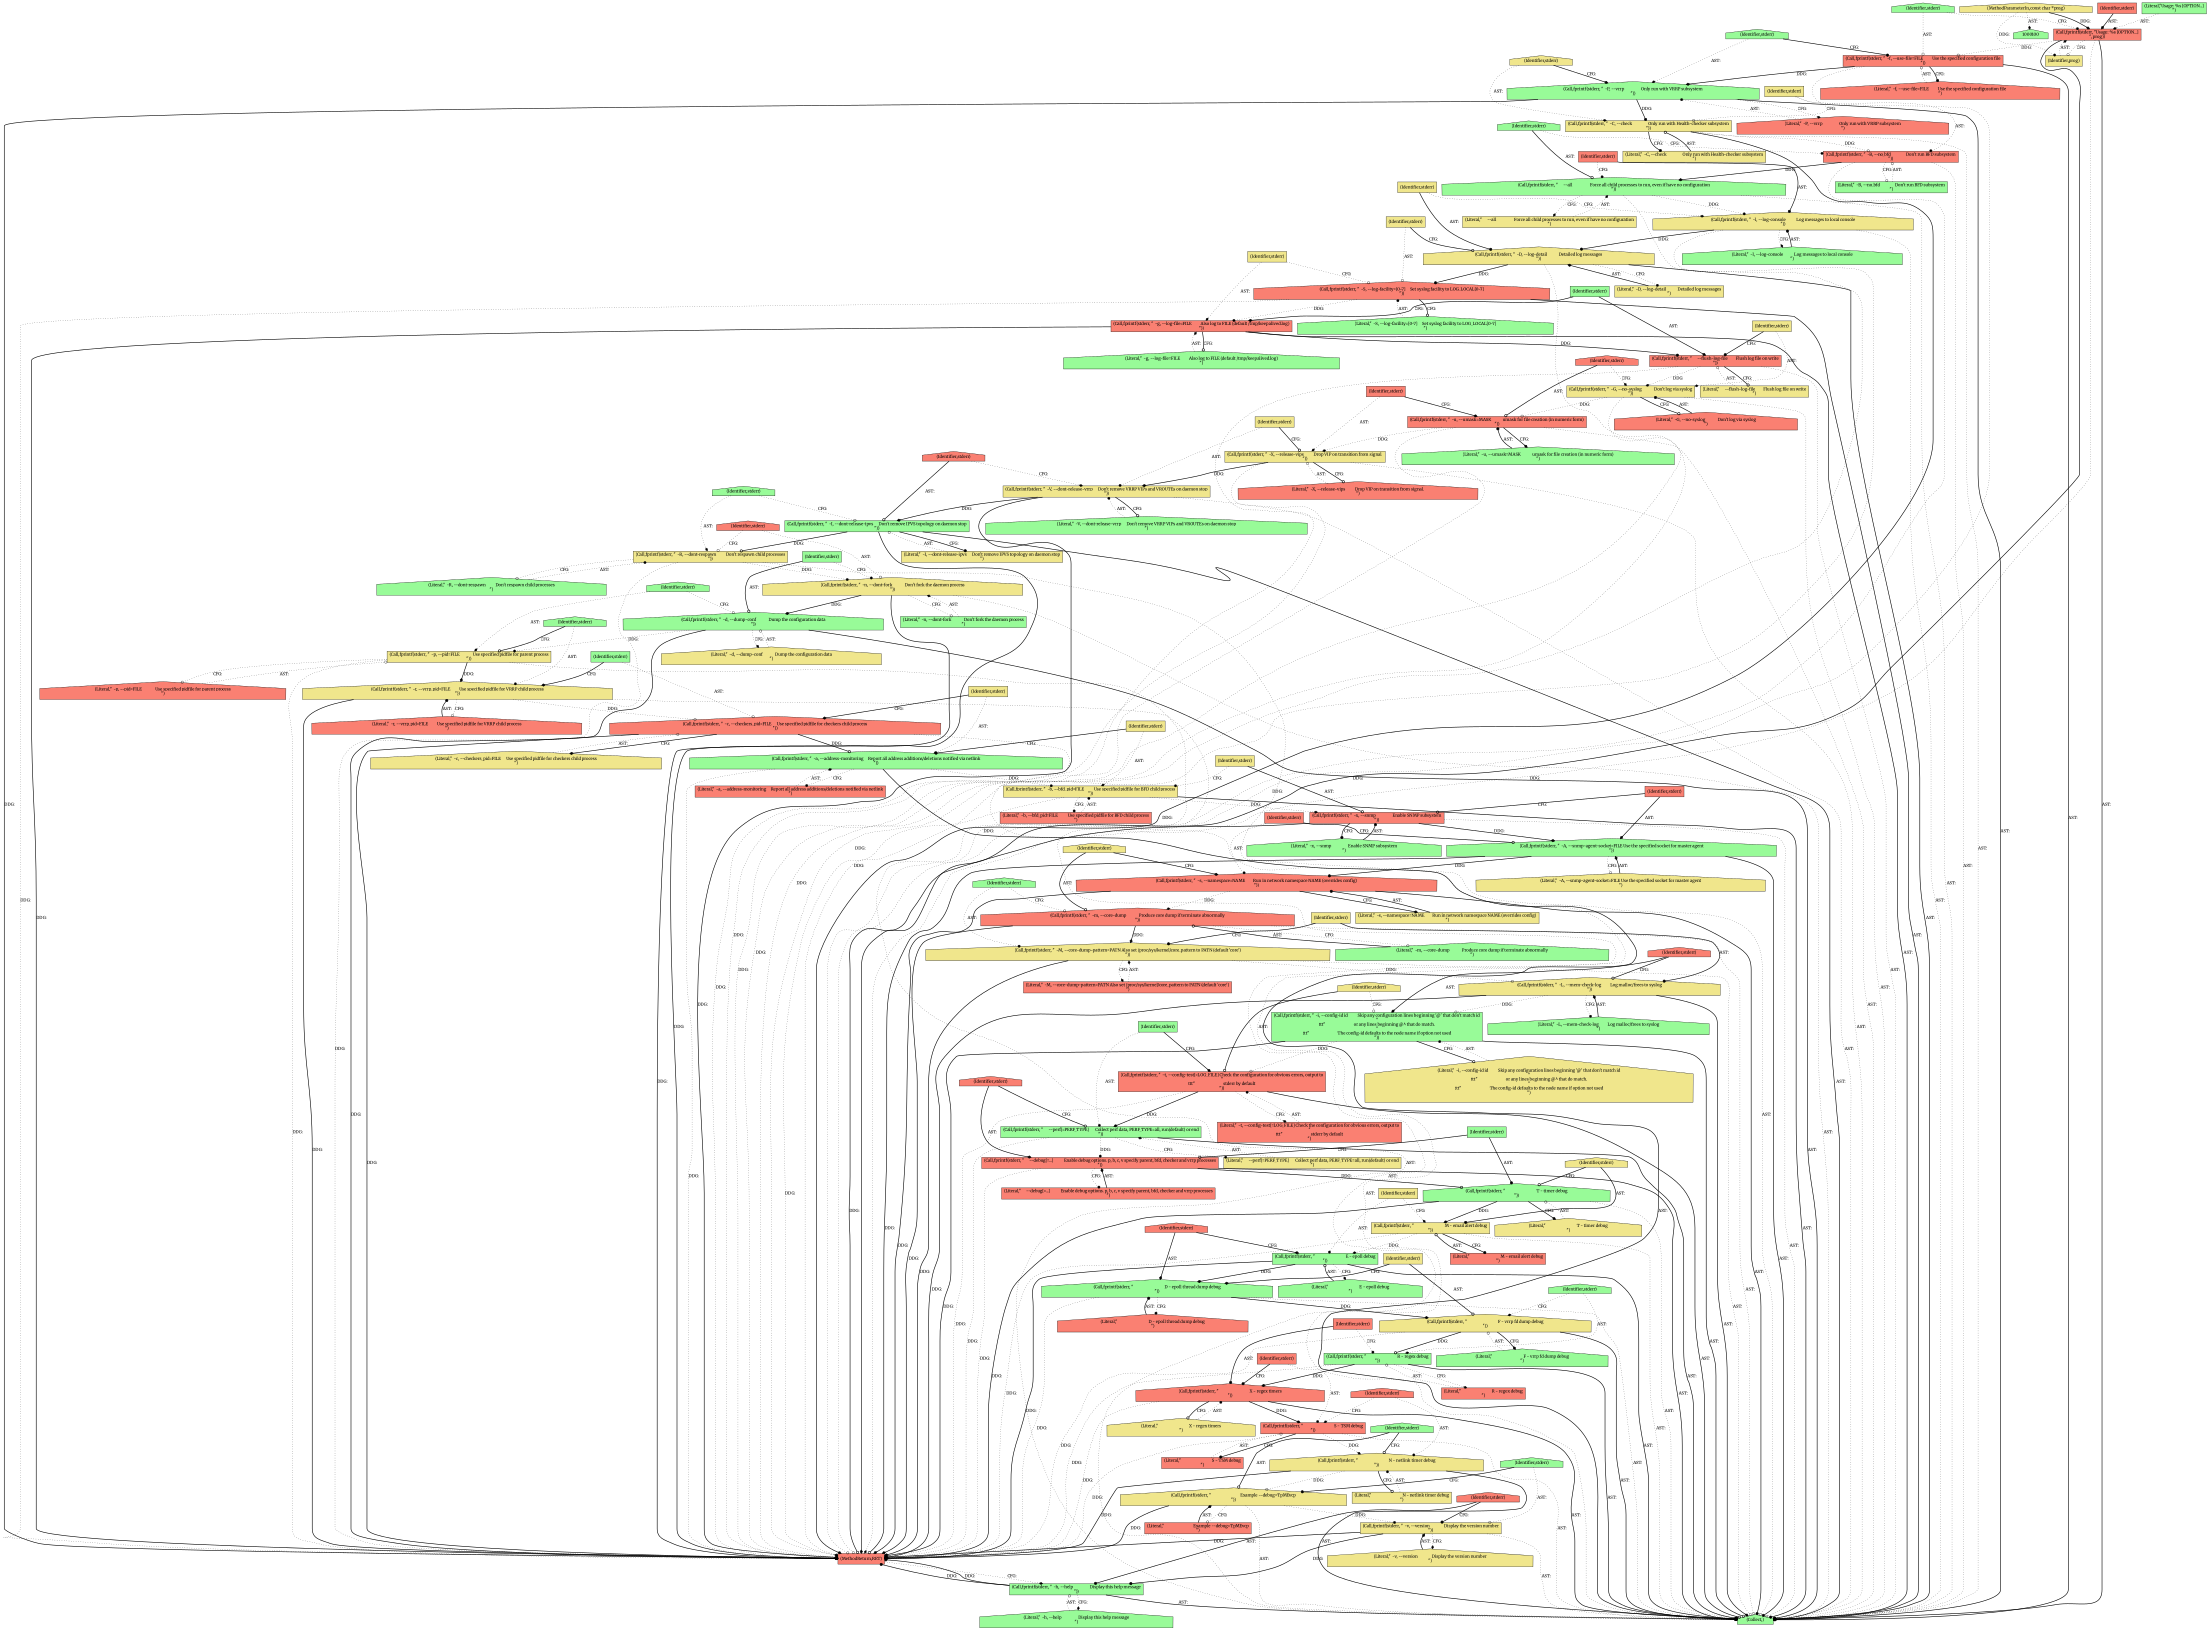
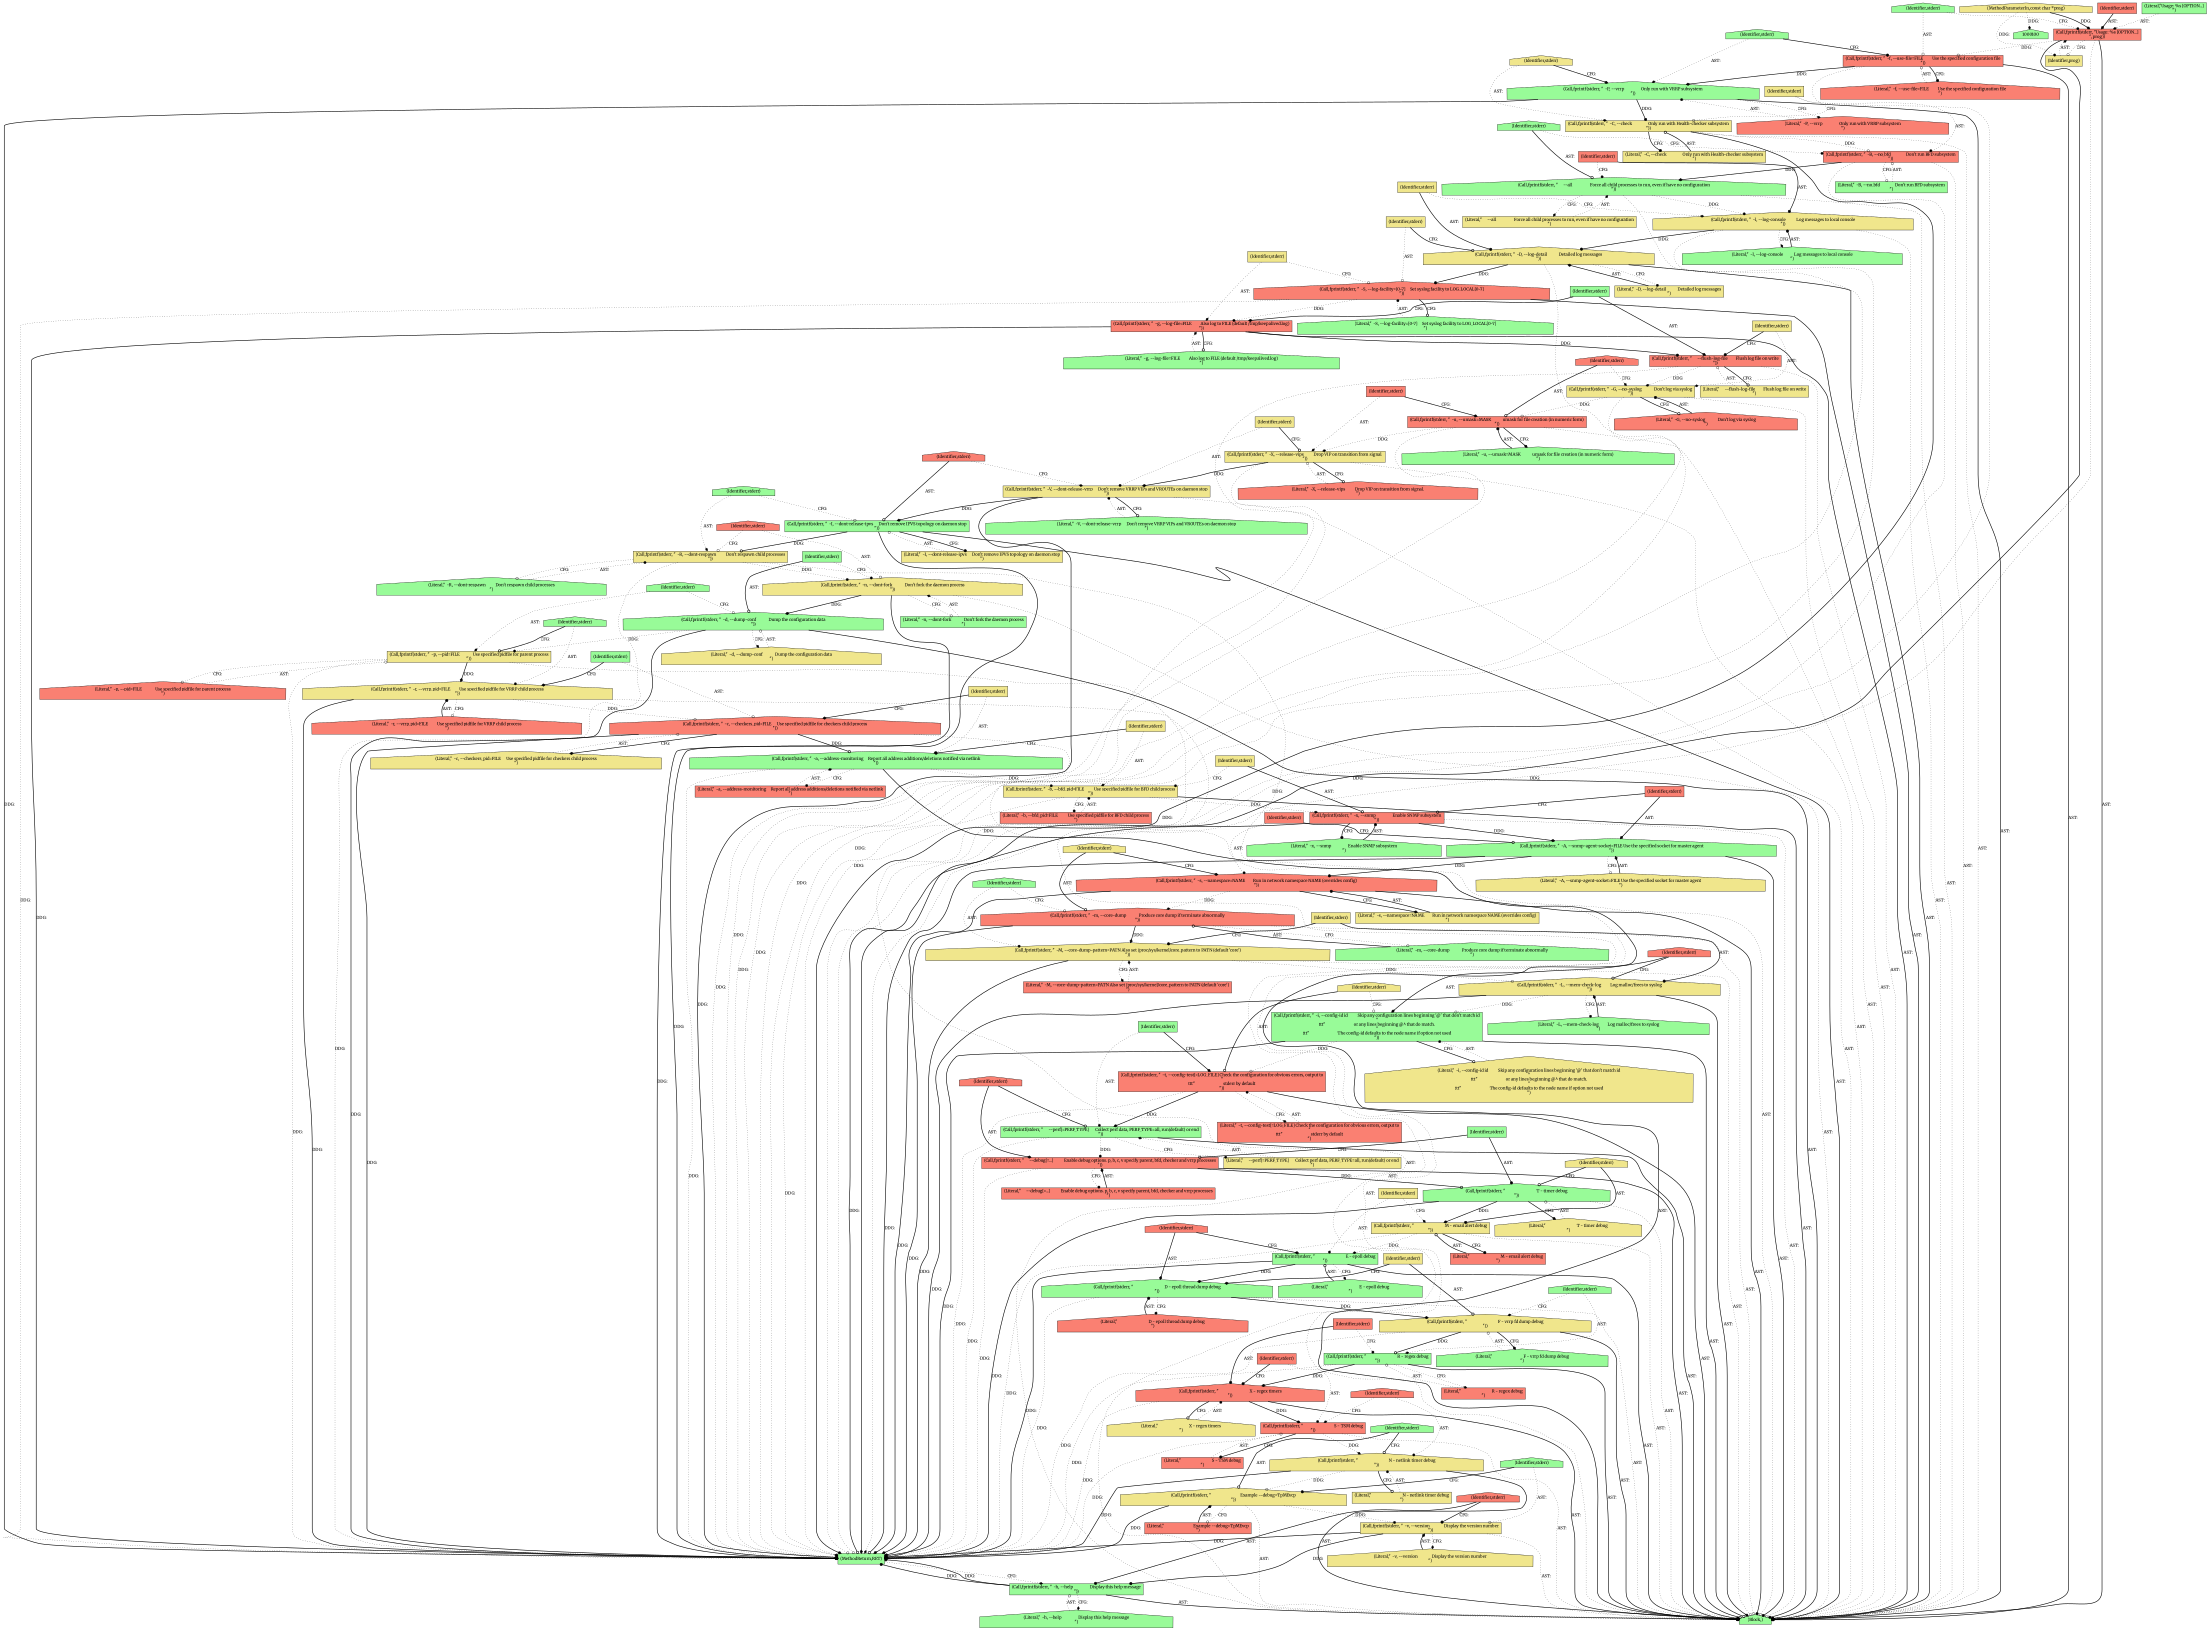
(2034, 21) -> (2034, 21)
(861, 1559) -> (861, 1559)
(1755, 1620) -> (1755, 1620)
